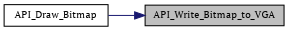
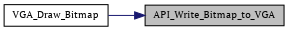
(56, 15) -> (56, 15)
